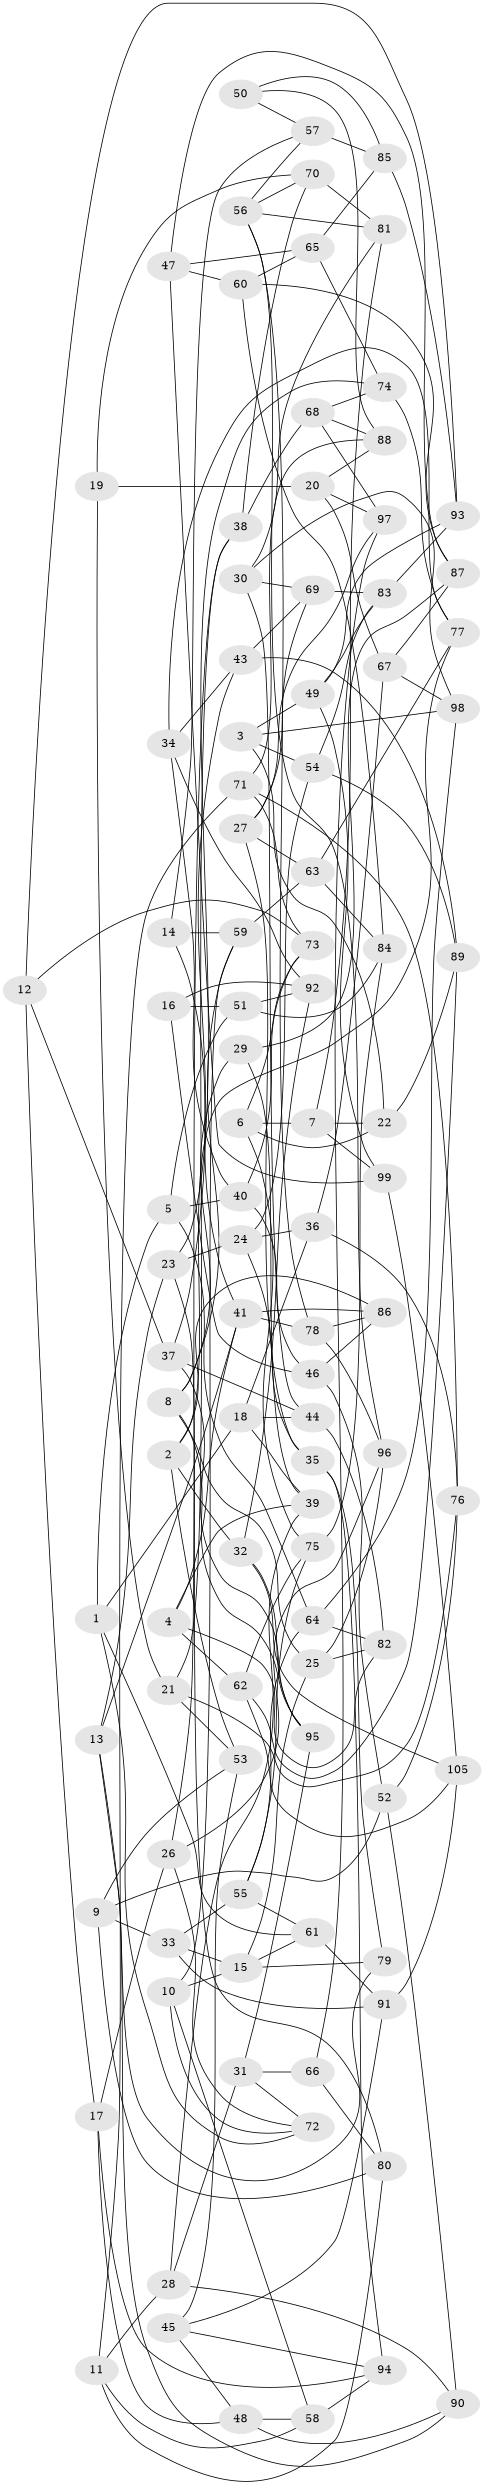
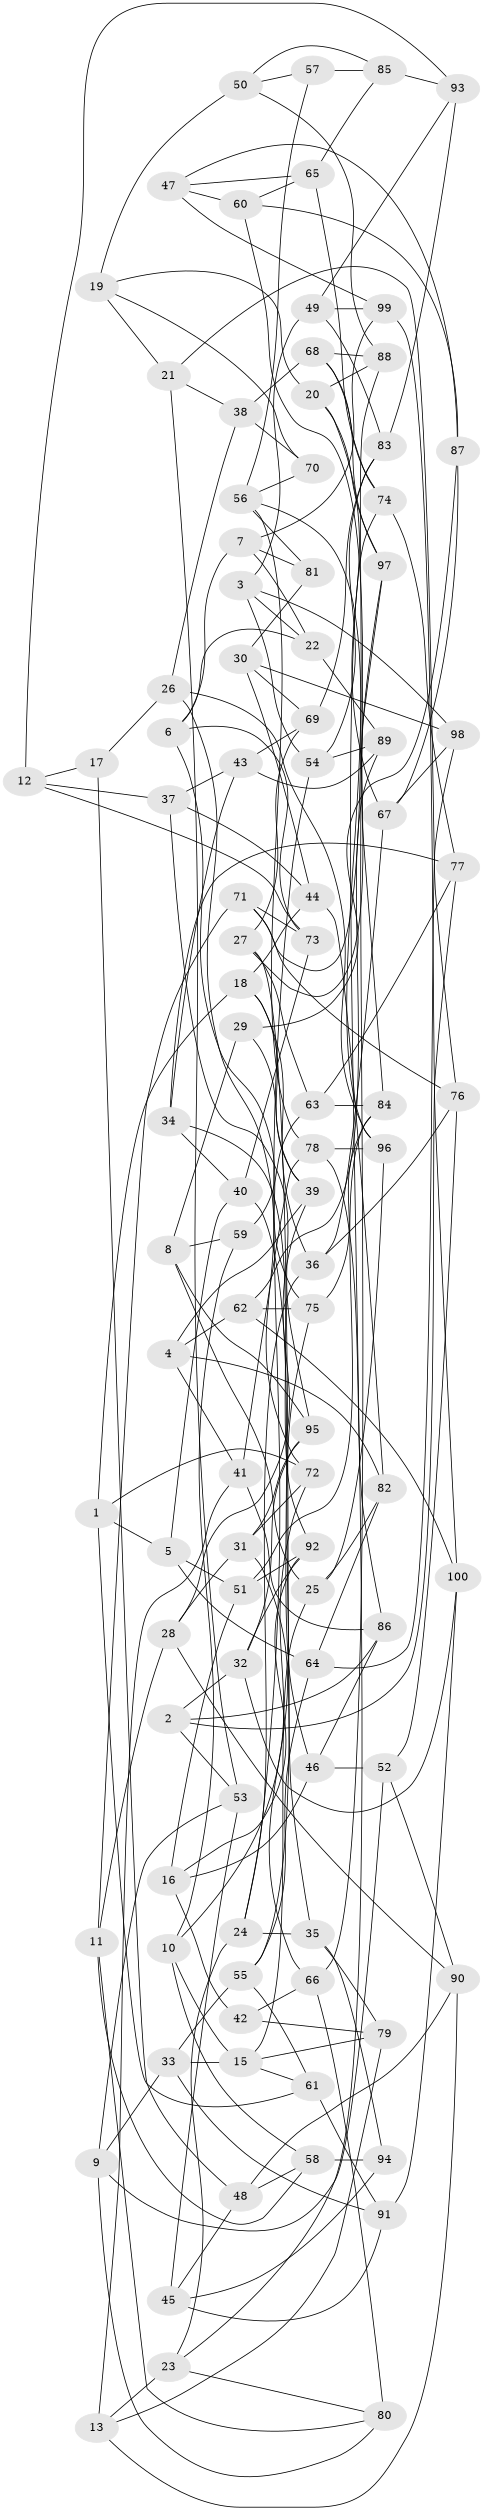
none -> (143, 171)
(345, 199) -> none
(169, 933) -> none
(458, 1770) -> (458, 1578)
none -> (241, 2019)
(157, 2356) -> none
